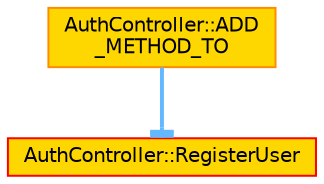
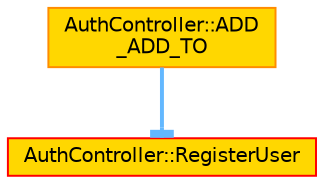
(162, 38) -> (162, 38)
